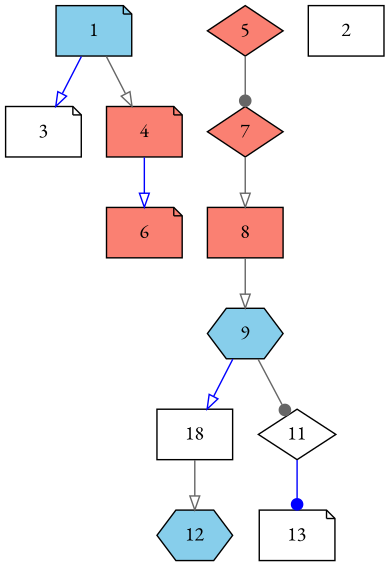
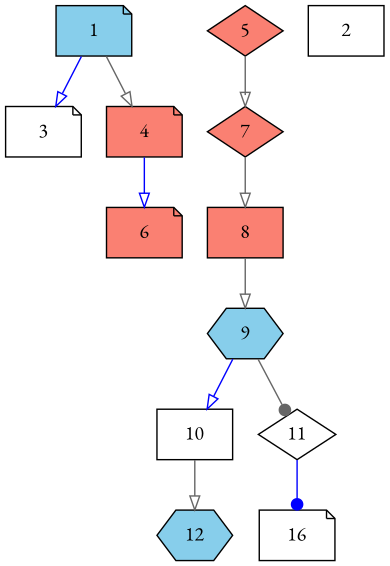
(245, 76) -> (245, 76)
(195, 434) -> (195, 434)
(297, 535) -> (297, 535)
